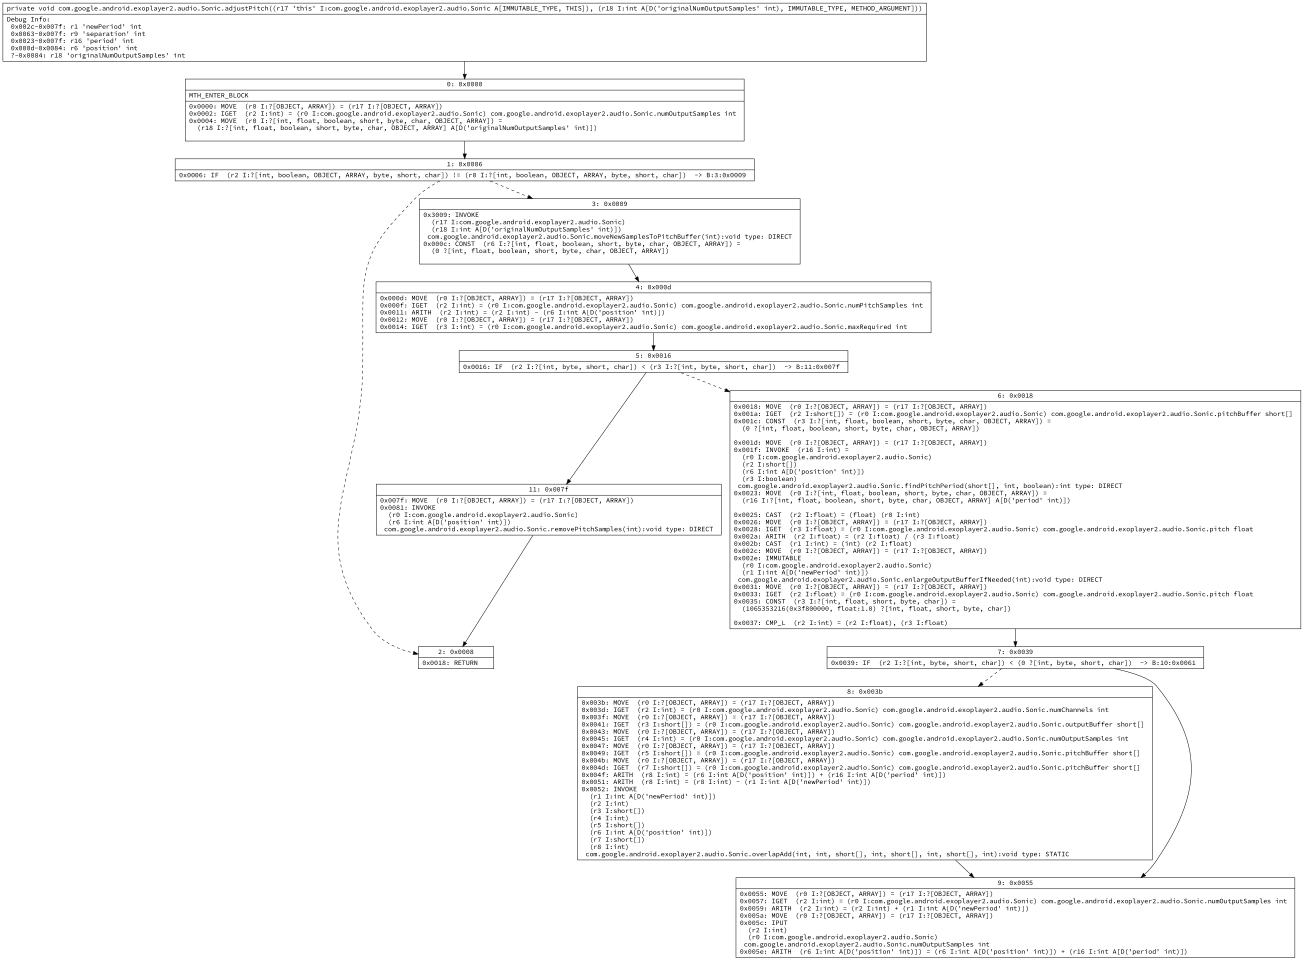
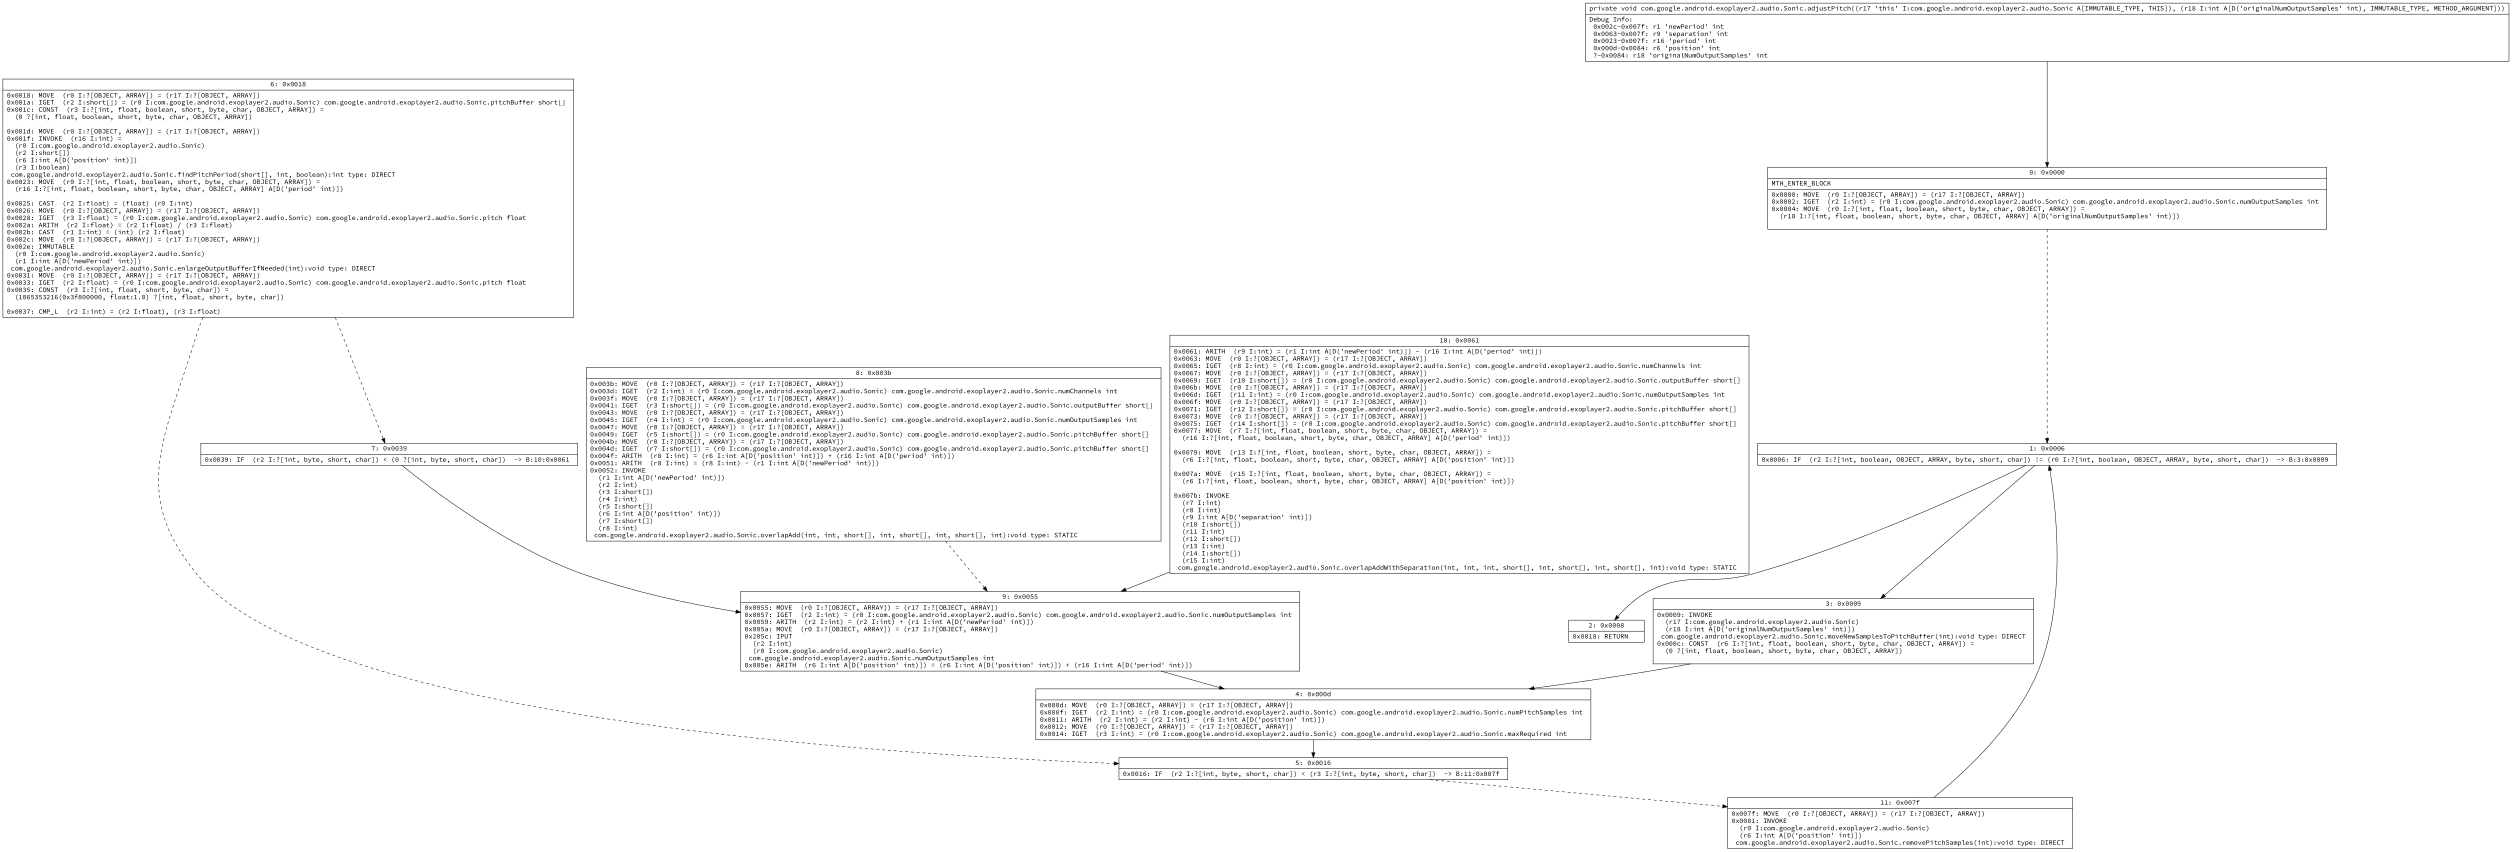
(465, 148) -> (2047, 334)
(509, 189) -> (1960, 530)
(455, 215) -> (1689, 615)
(703, 381) -> (506, 700)
(358, 419) -> (1823, 551)
(608, 426) -> (1576, 793)
none -> (1459, 454)
(499, 589) -> (2044, 653)
(1015, 635) -> (359, 378)
(992, 676) -> none
none -> (1190, 679)
(963, 867) -> (965, 564)
(768, 923) -> (772, 636)
